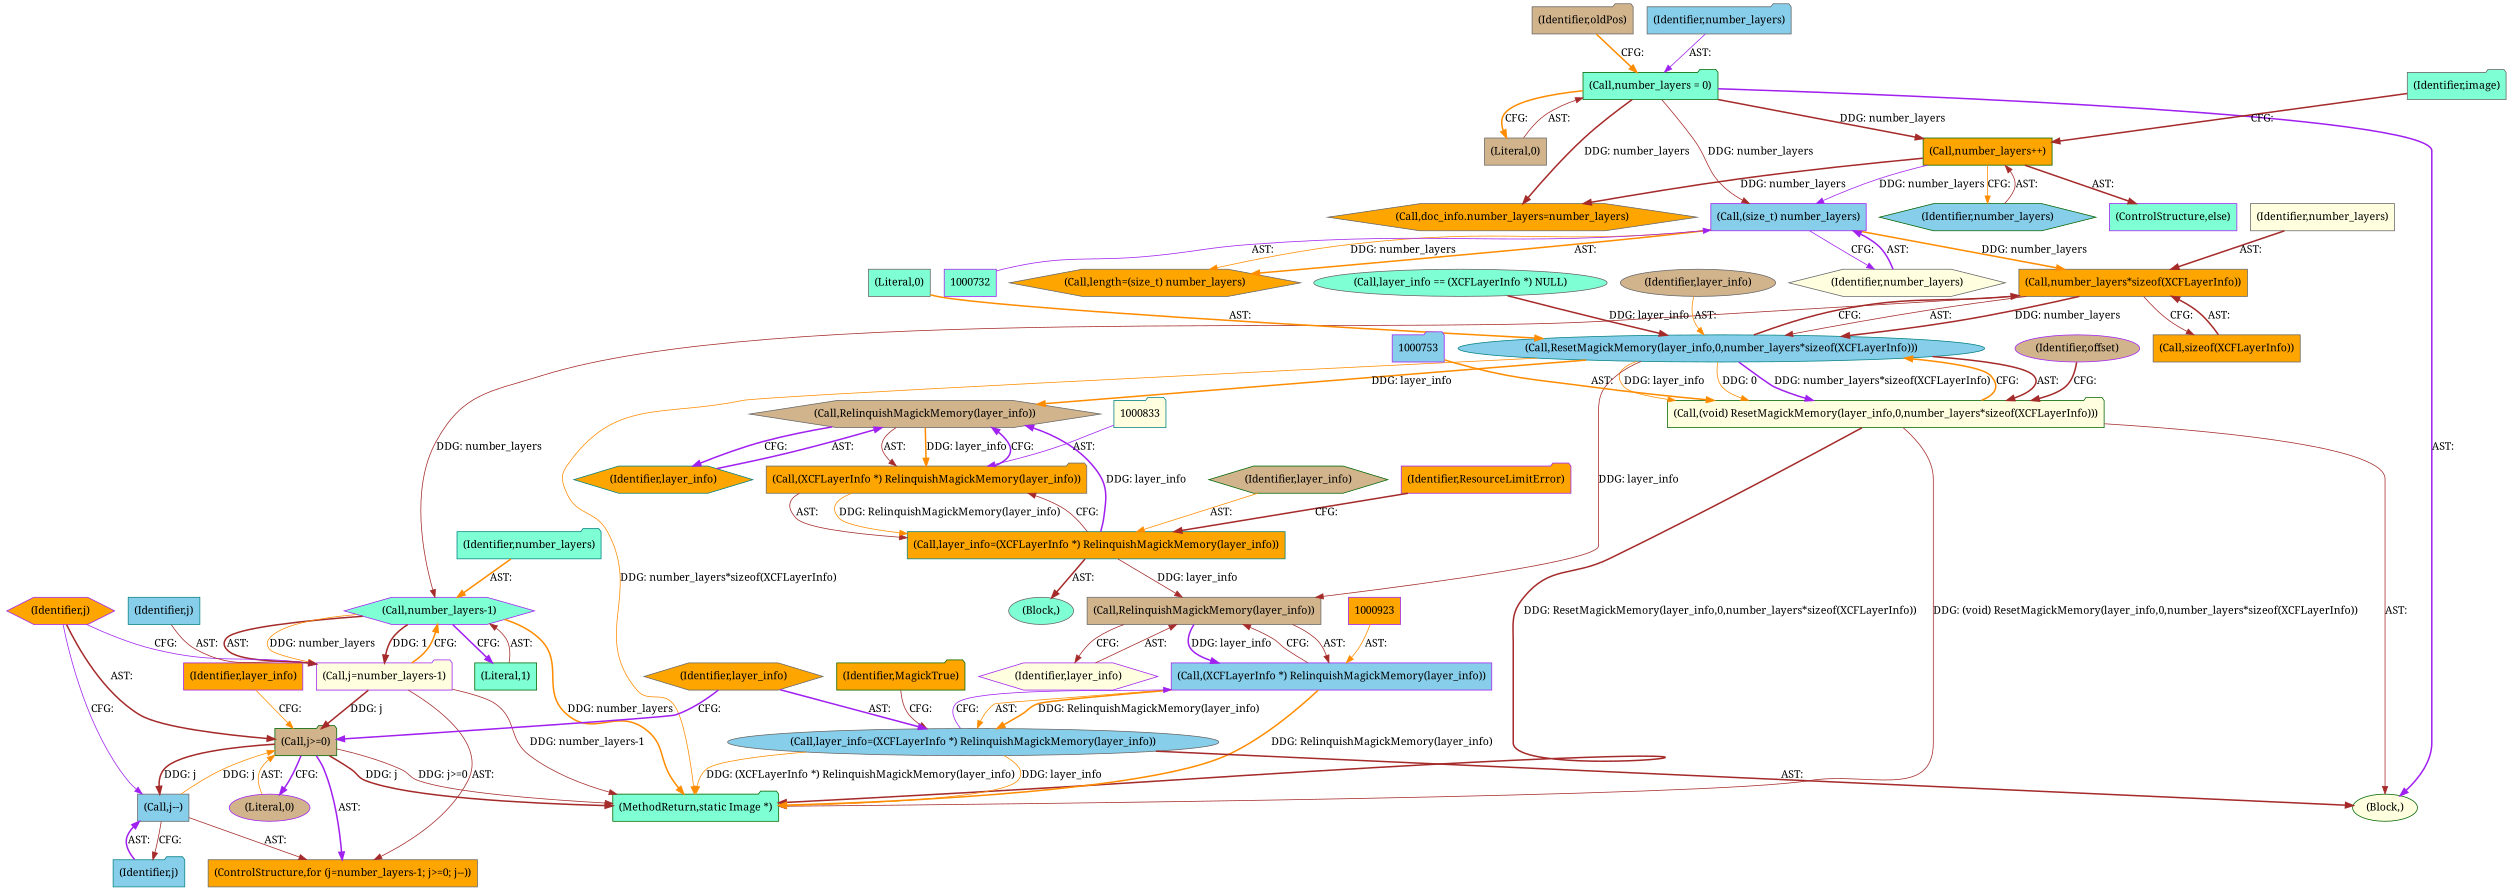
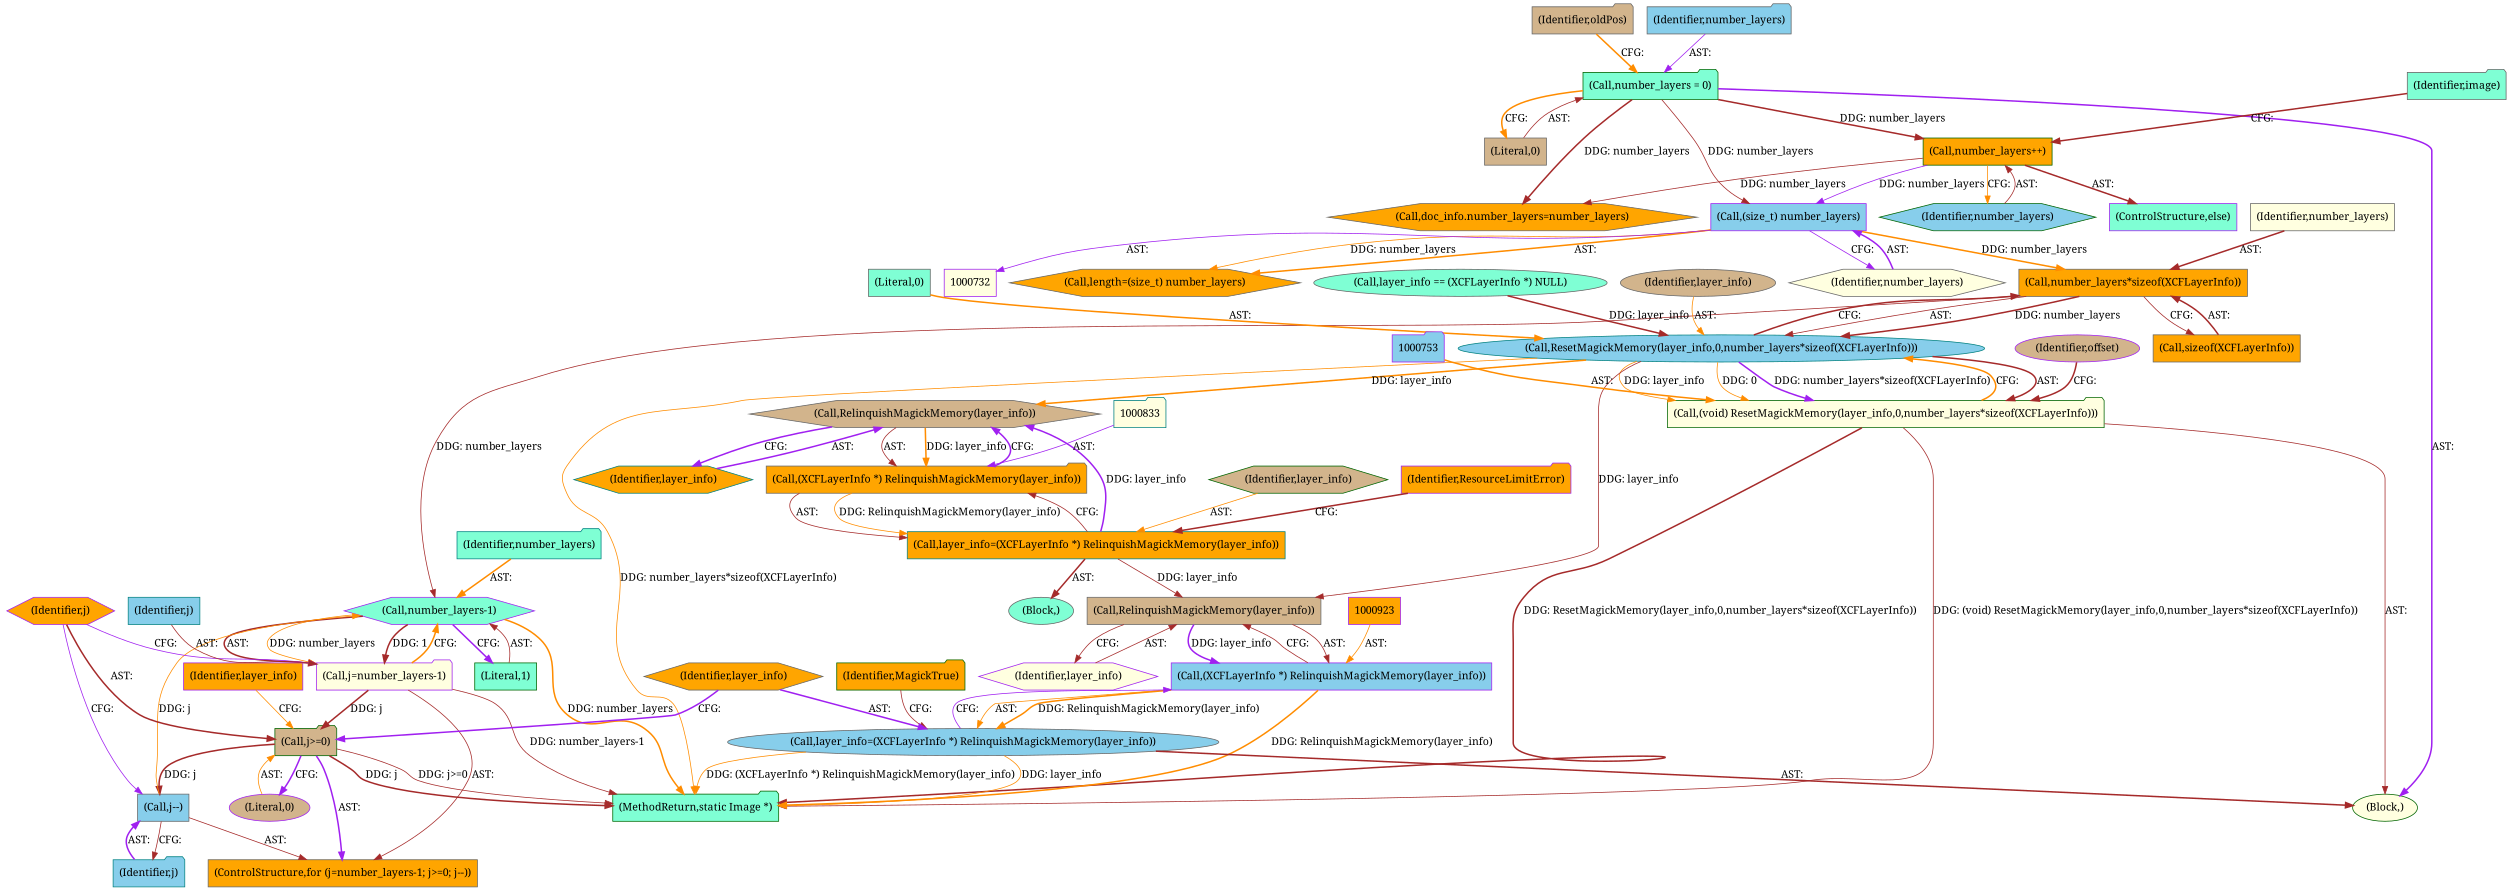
(1756, 177) -> (1756, 177)
(1349, 239) -> (1356, 233)
(970, 283) -> (970, 283)
(222, 769) -> (203, 644)
